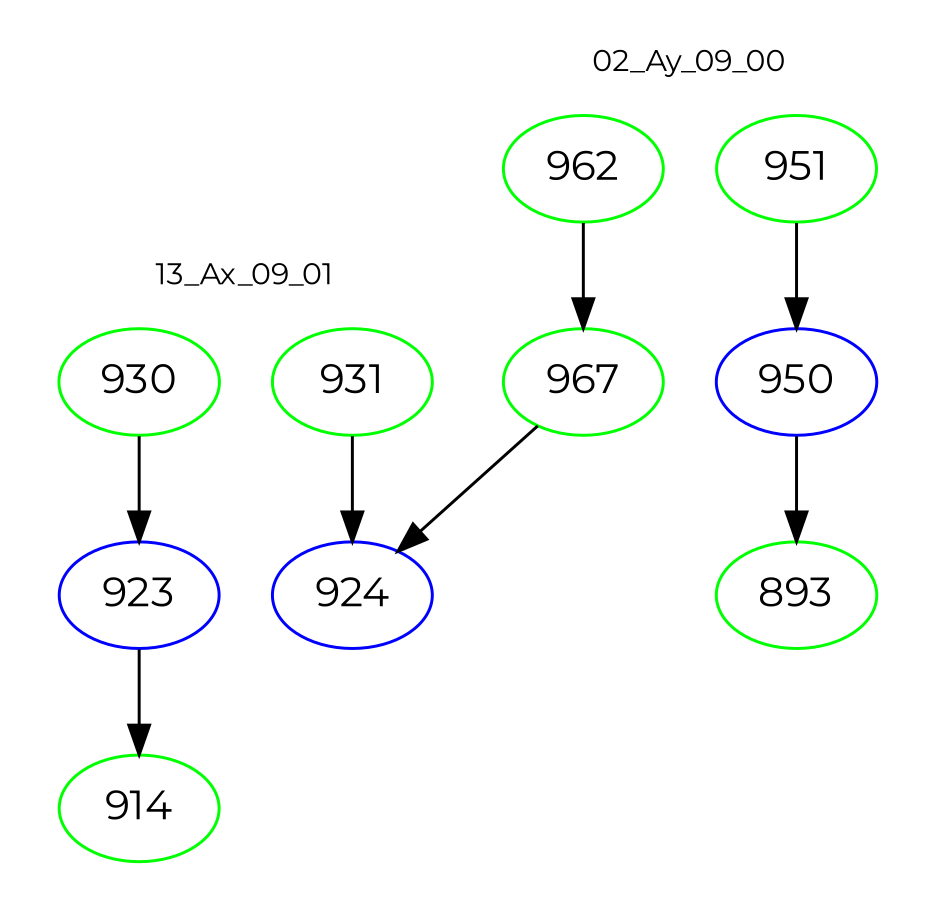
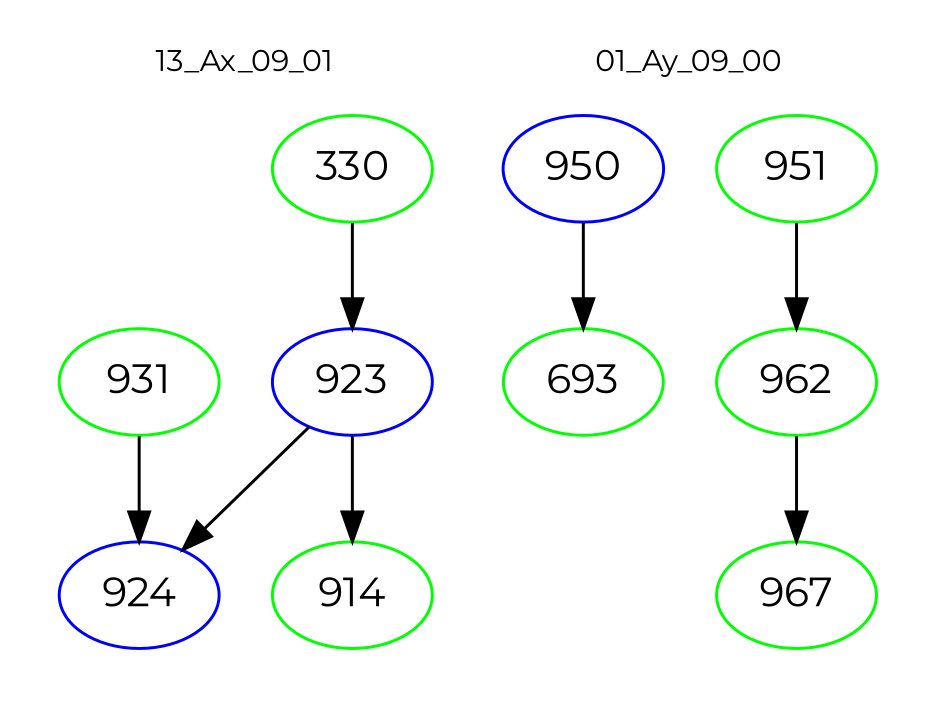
(690, 64) -> (690, 64)
(797, 261) -> (797, 261)
(139, 382) -> (352, 169)
(500, 460) -> (257, 478)
(797, 595) -> (583, 382)
